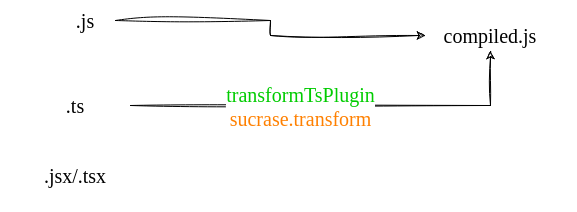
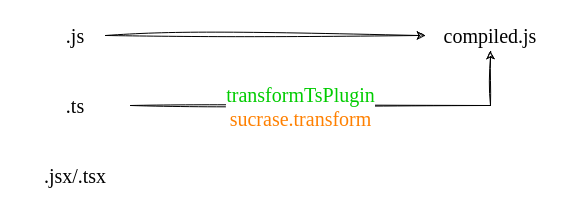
(86, 21) -> (76, 36)
